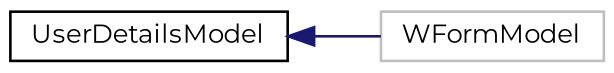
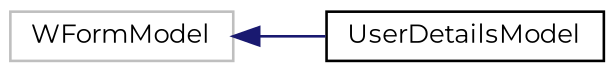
(348, 36) -> (292, 36)
